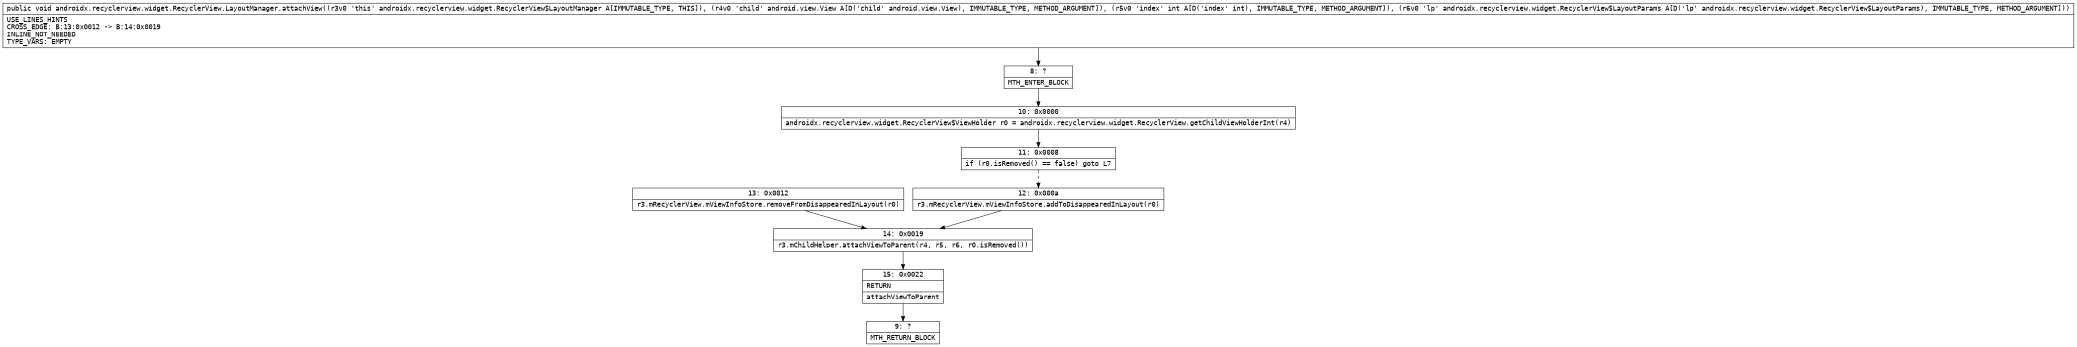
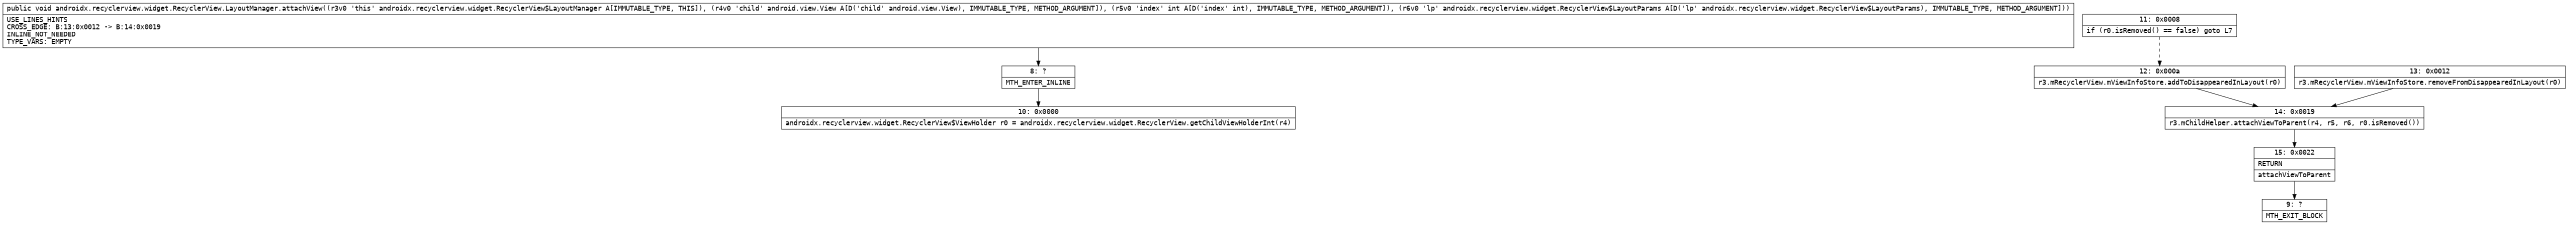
(1038, 83) -> (1038, 83)
(1038, 136) -> none
(903, 338) -> (2294, 216)
